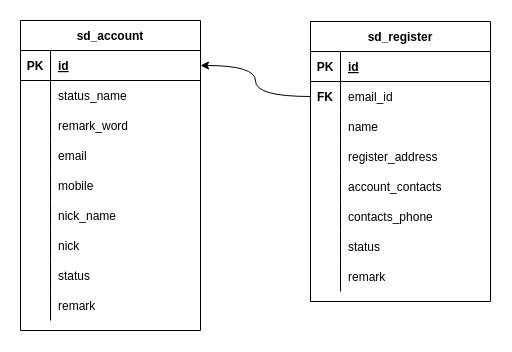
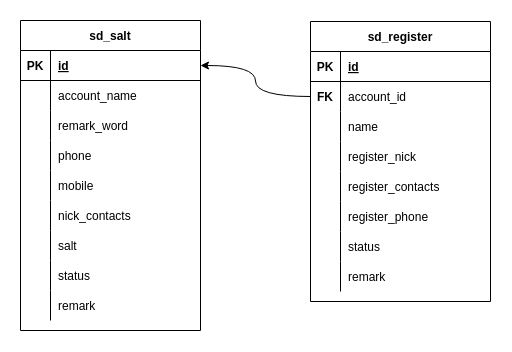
(110, 36) -> (110, 36)
(95, 96) -> (98, 96)
(370, 97) -> (380, 97)
(72, 156) -> (75, 156)
(400, 157) -> (389, 157)
(402, 187) -> (404, 187)
(87, 216) -> (100, 216)
(395, 217) -> (393, 217)
(70, 246) -> (70, 246)
